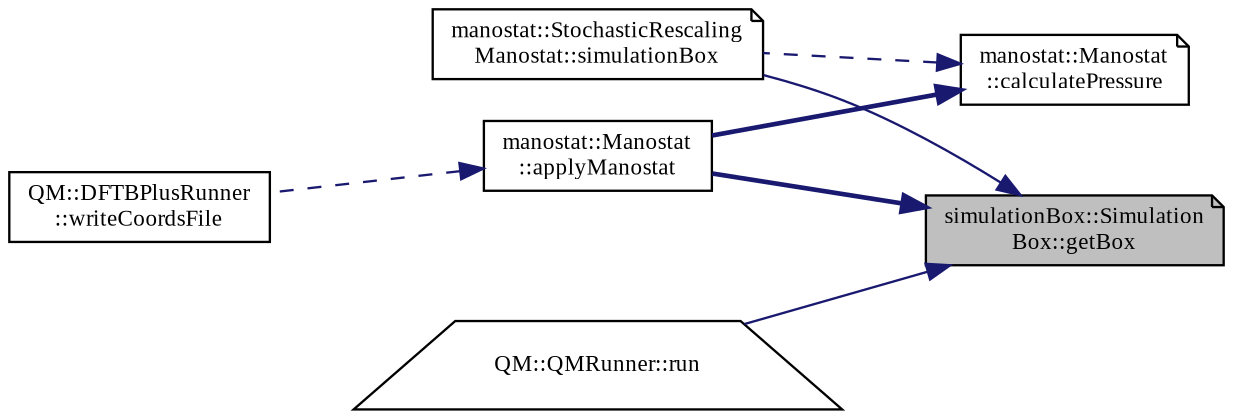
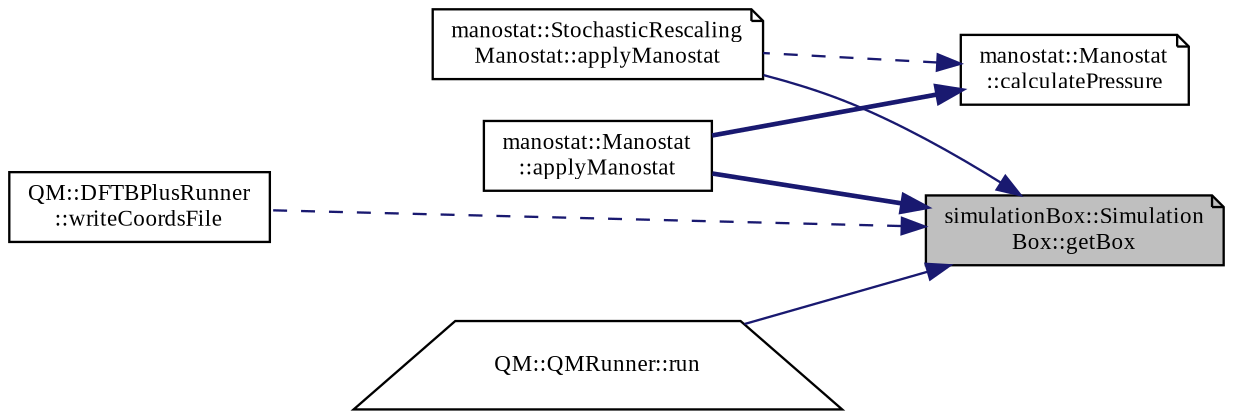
(598, 44) -> (598, 44)
(365, 182) -> (586, 218)
